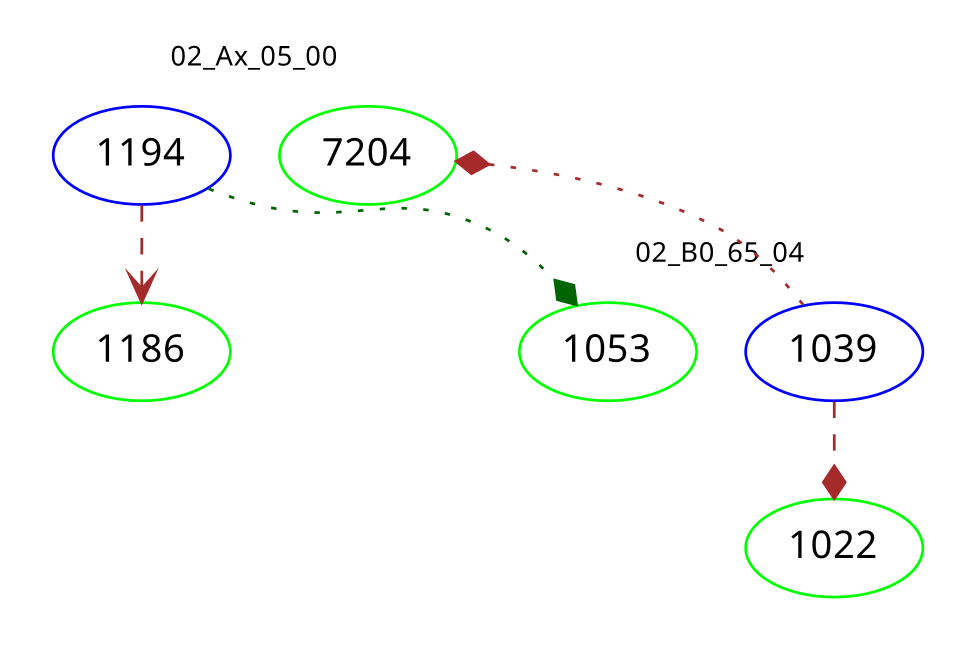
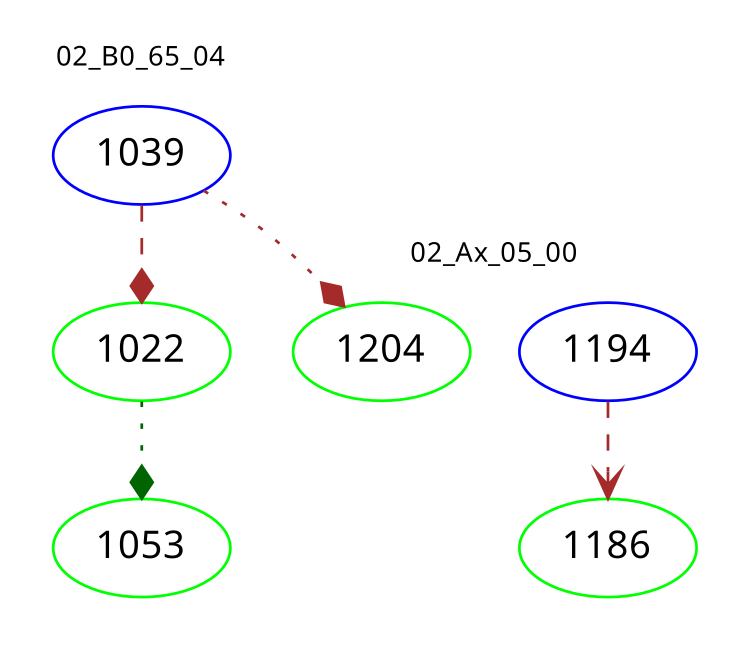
(368, 155) -> (382, 352)
(390, 209) -> (142, 434)
